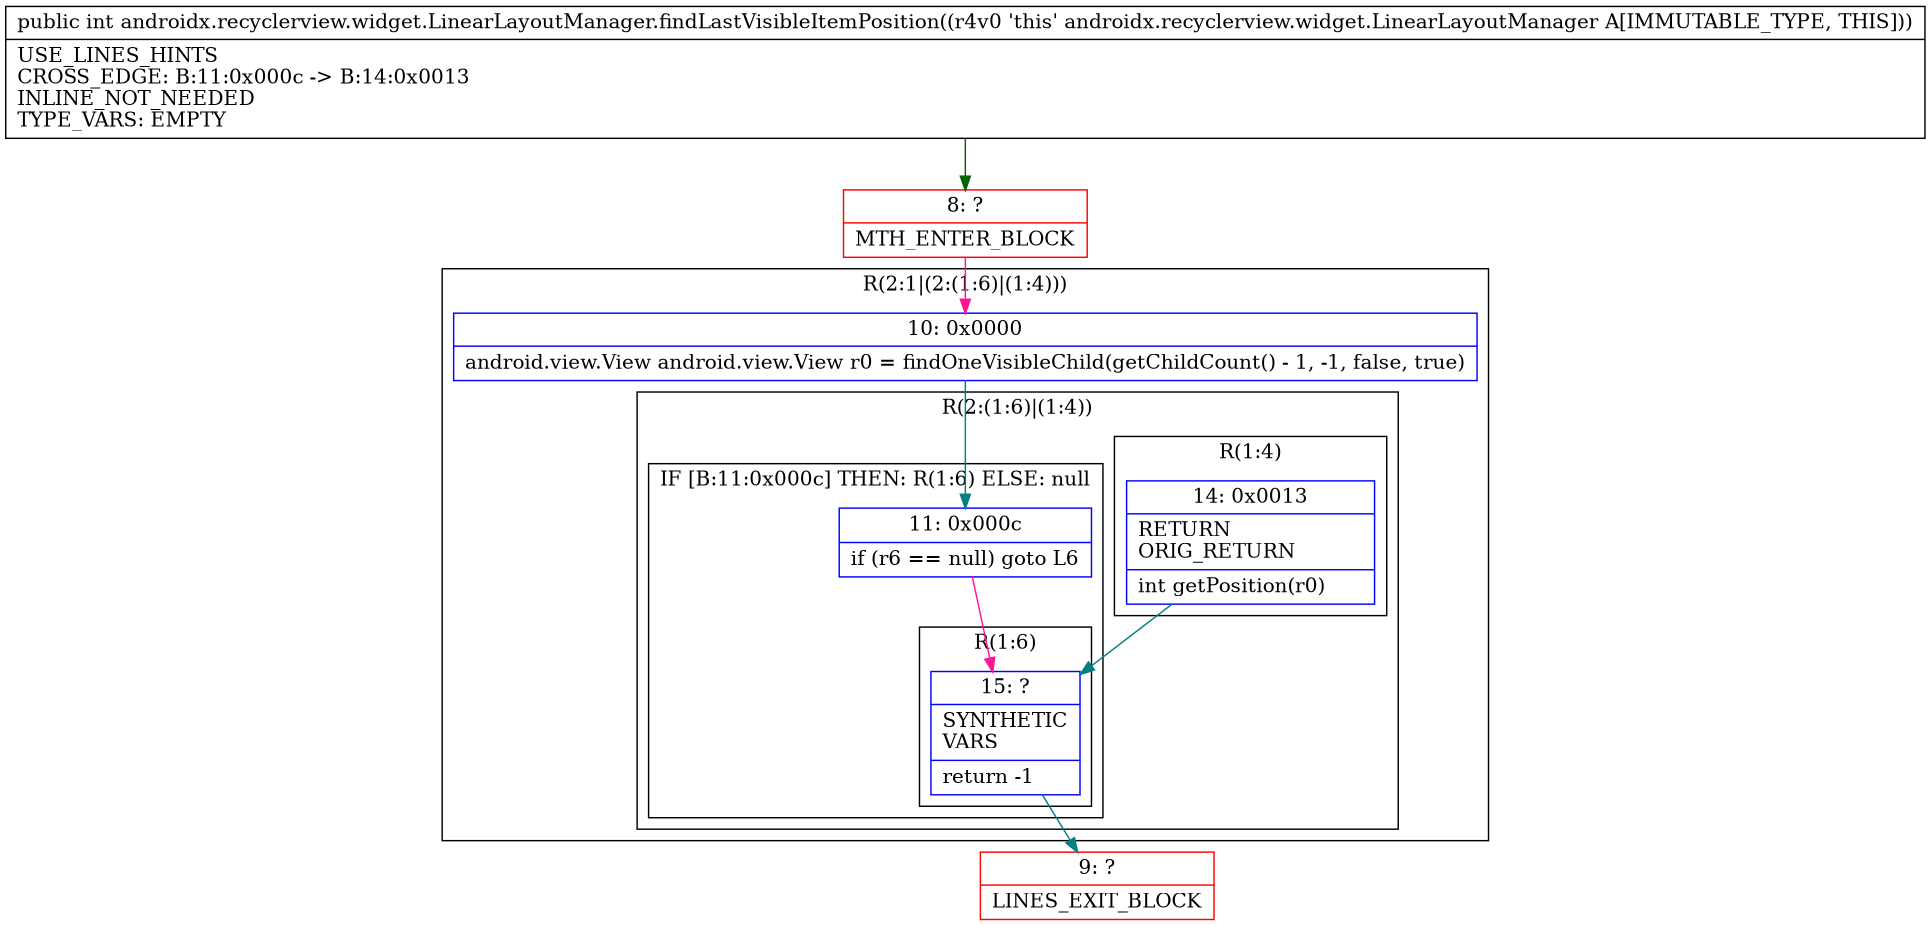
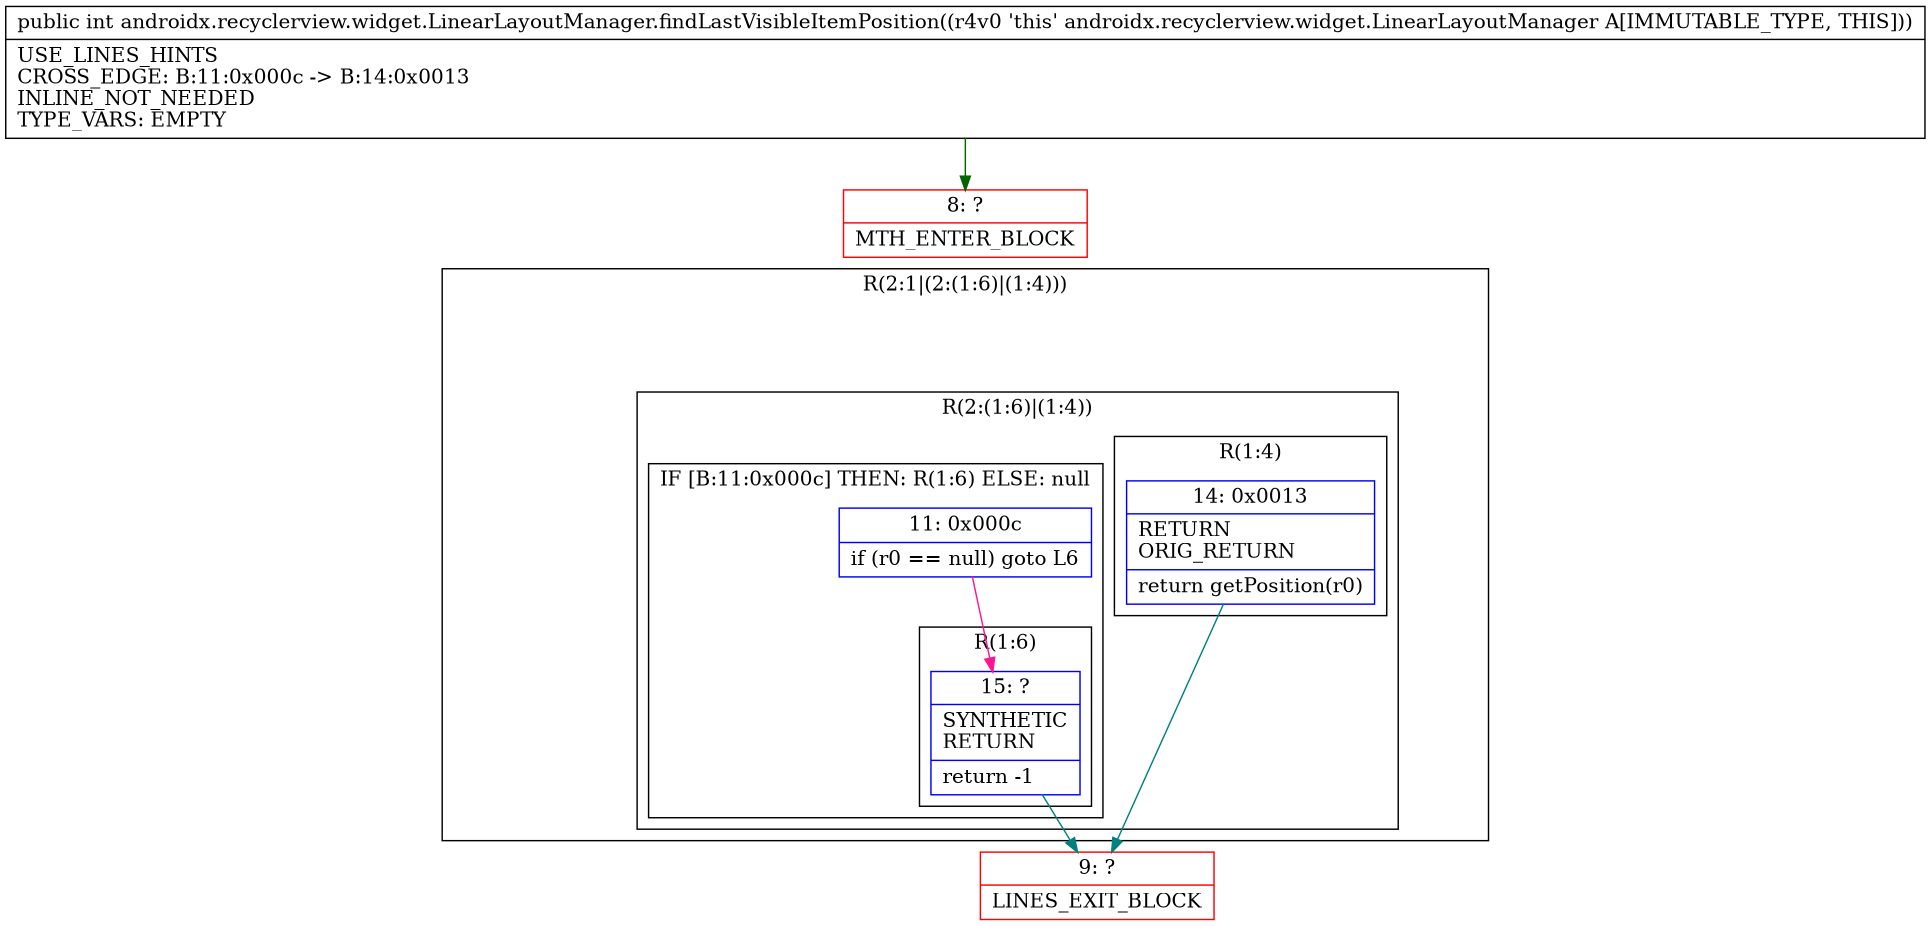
(965, 347) -> none
(965, 559) -> (965, 559)
(1232, 586) -> (1251, 586)
(1132, 635) -> (1171, 721)
(971, 742) -> (989, 742)
